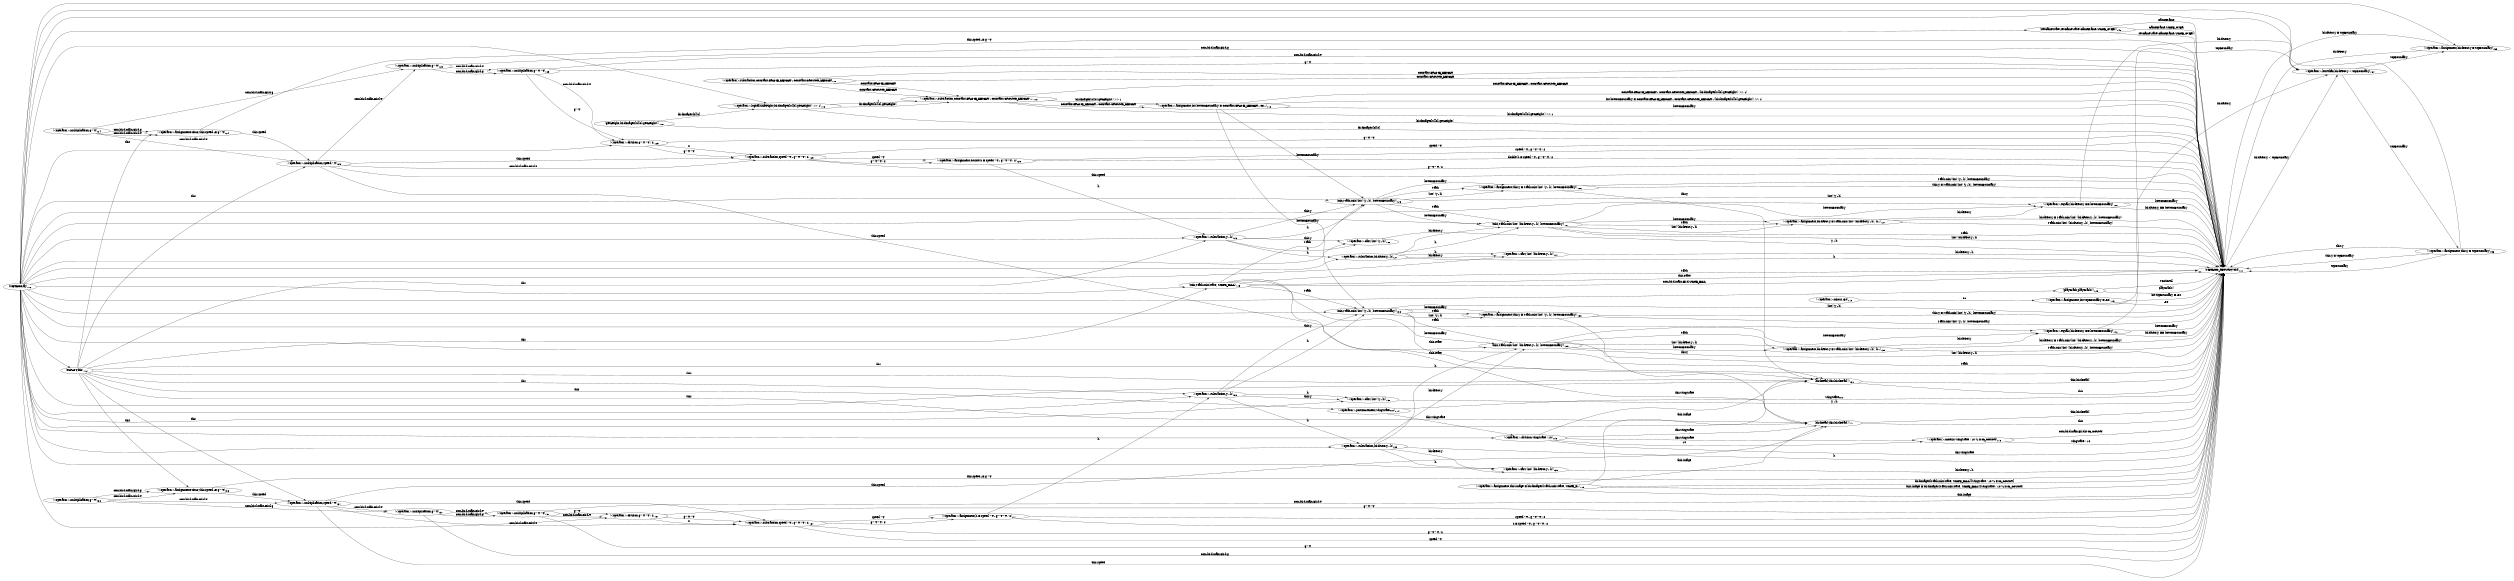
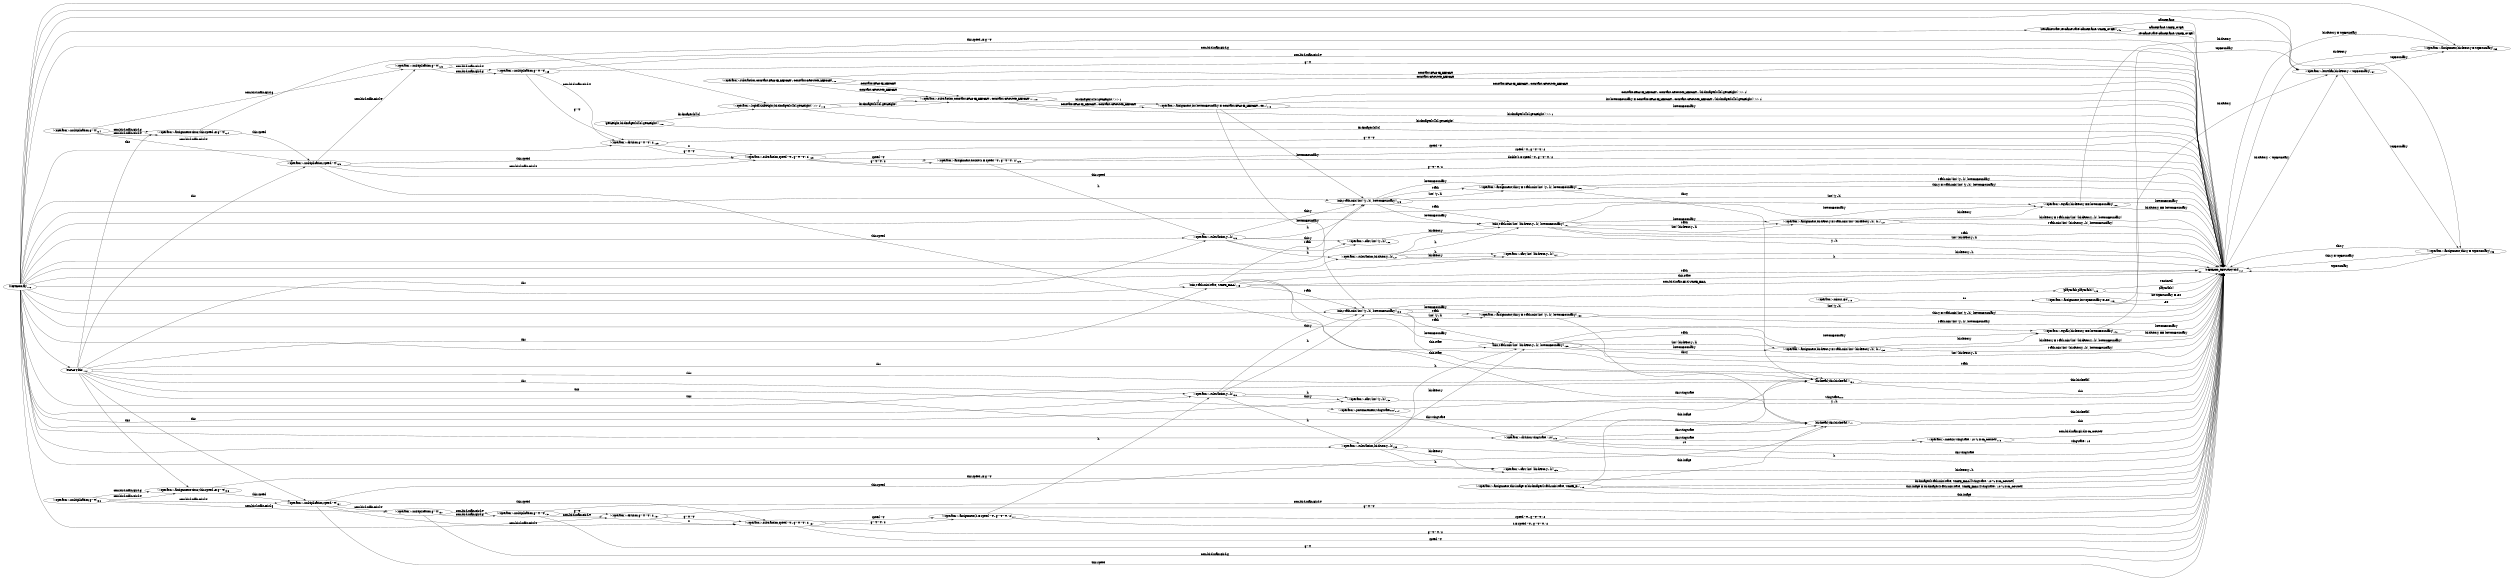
(1204, 10) -> (1202, 10)
